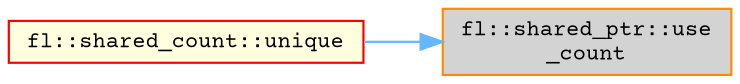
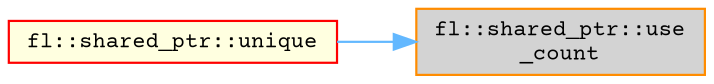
(186, 42) -> (173, 42)
